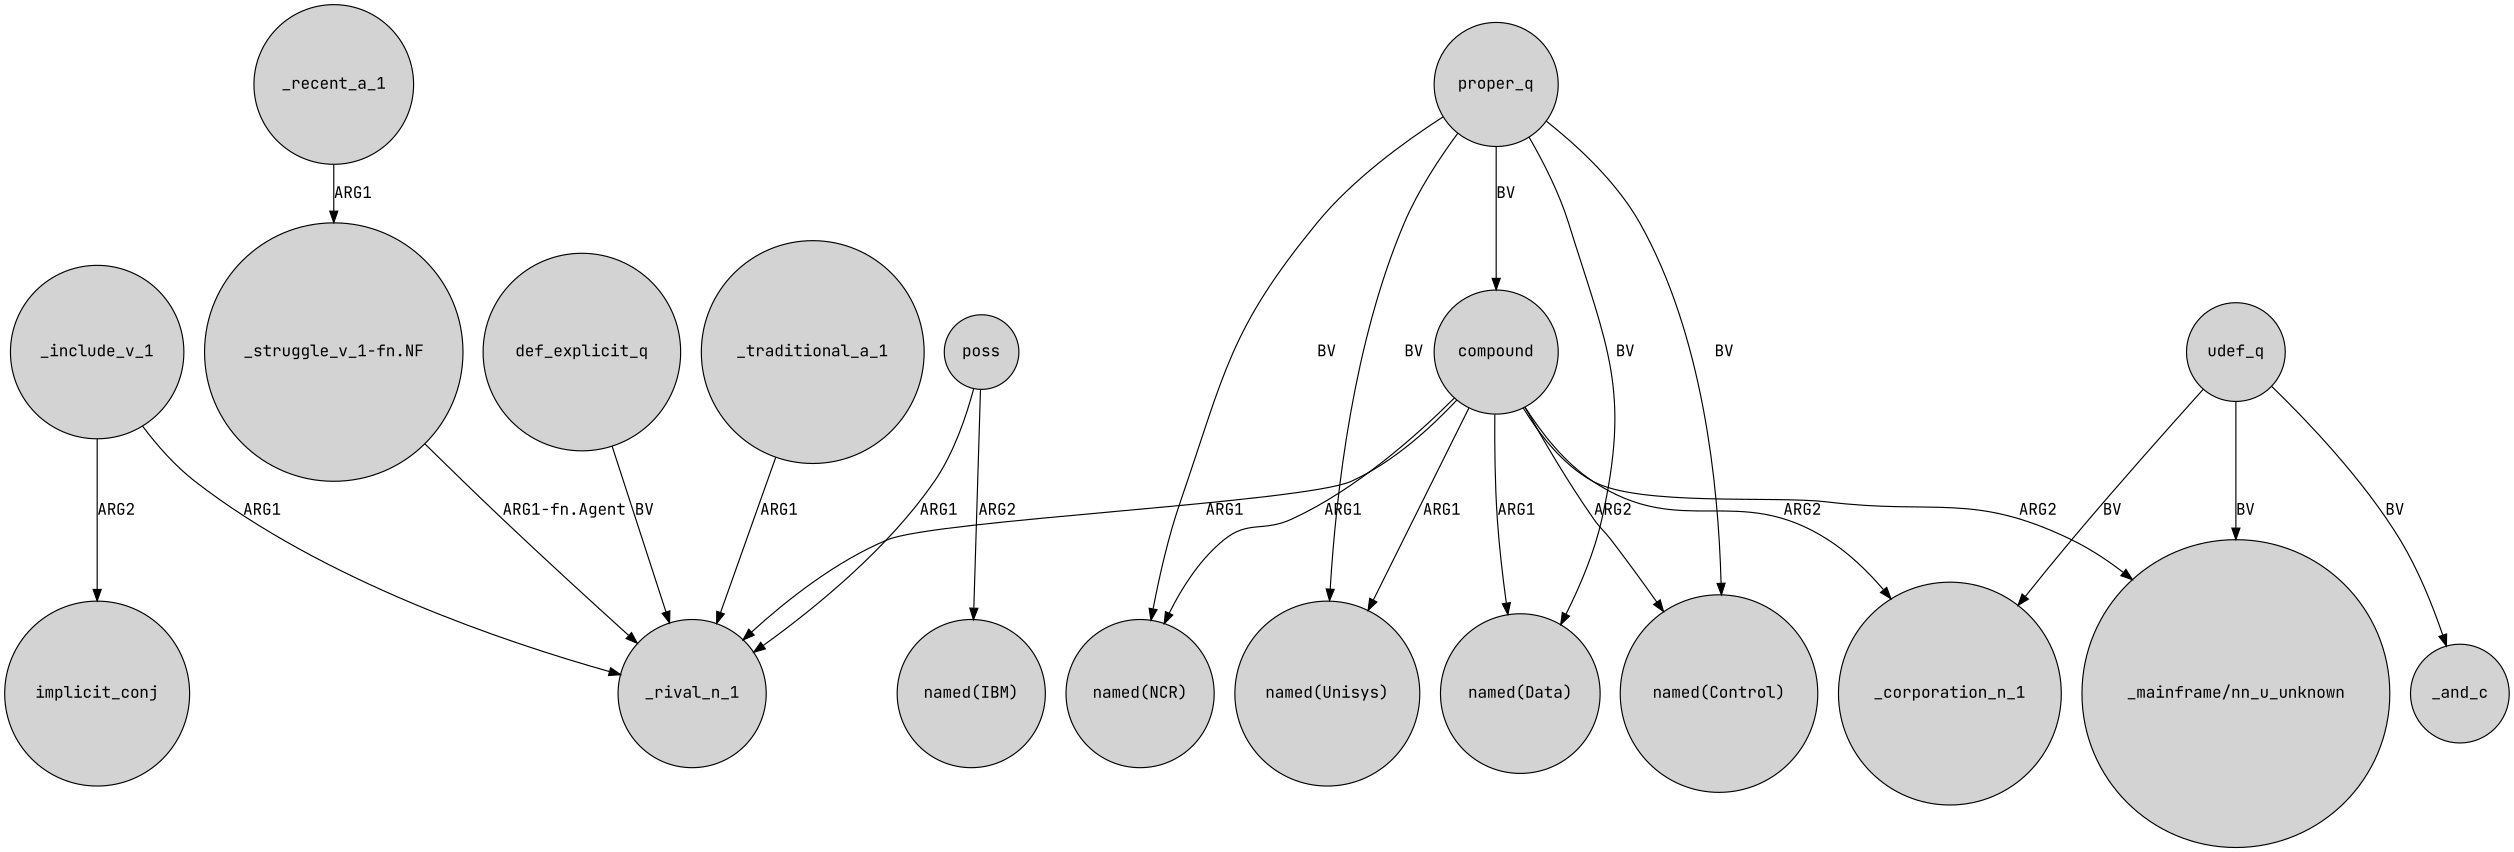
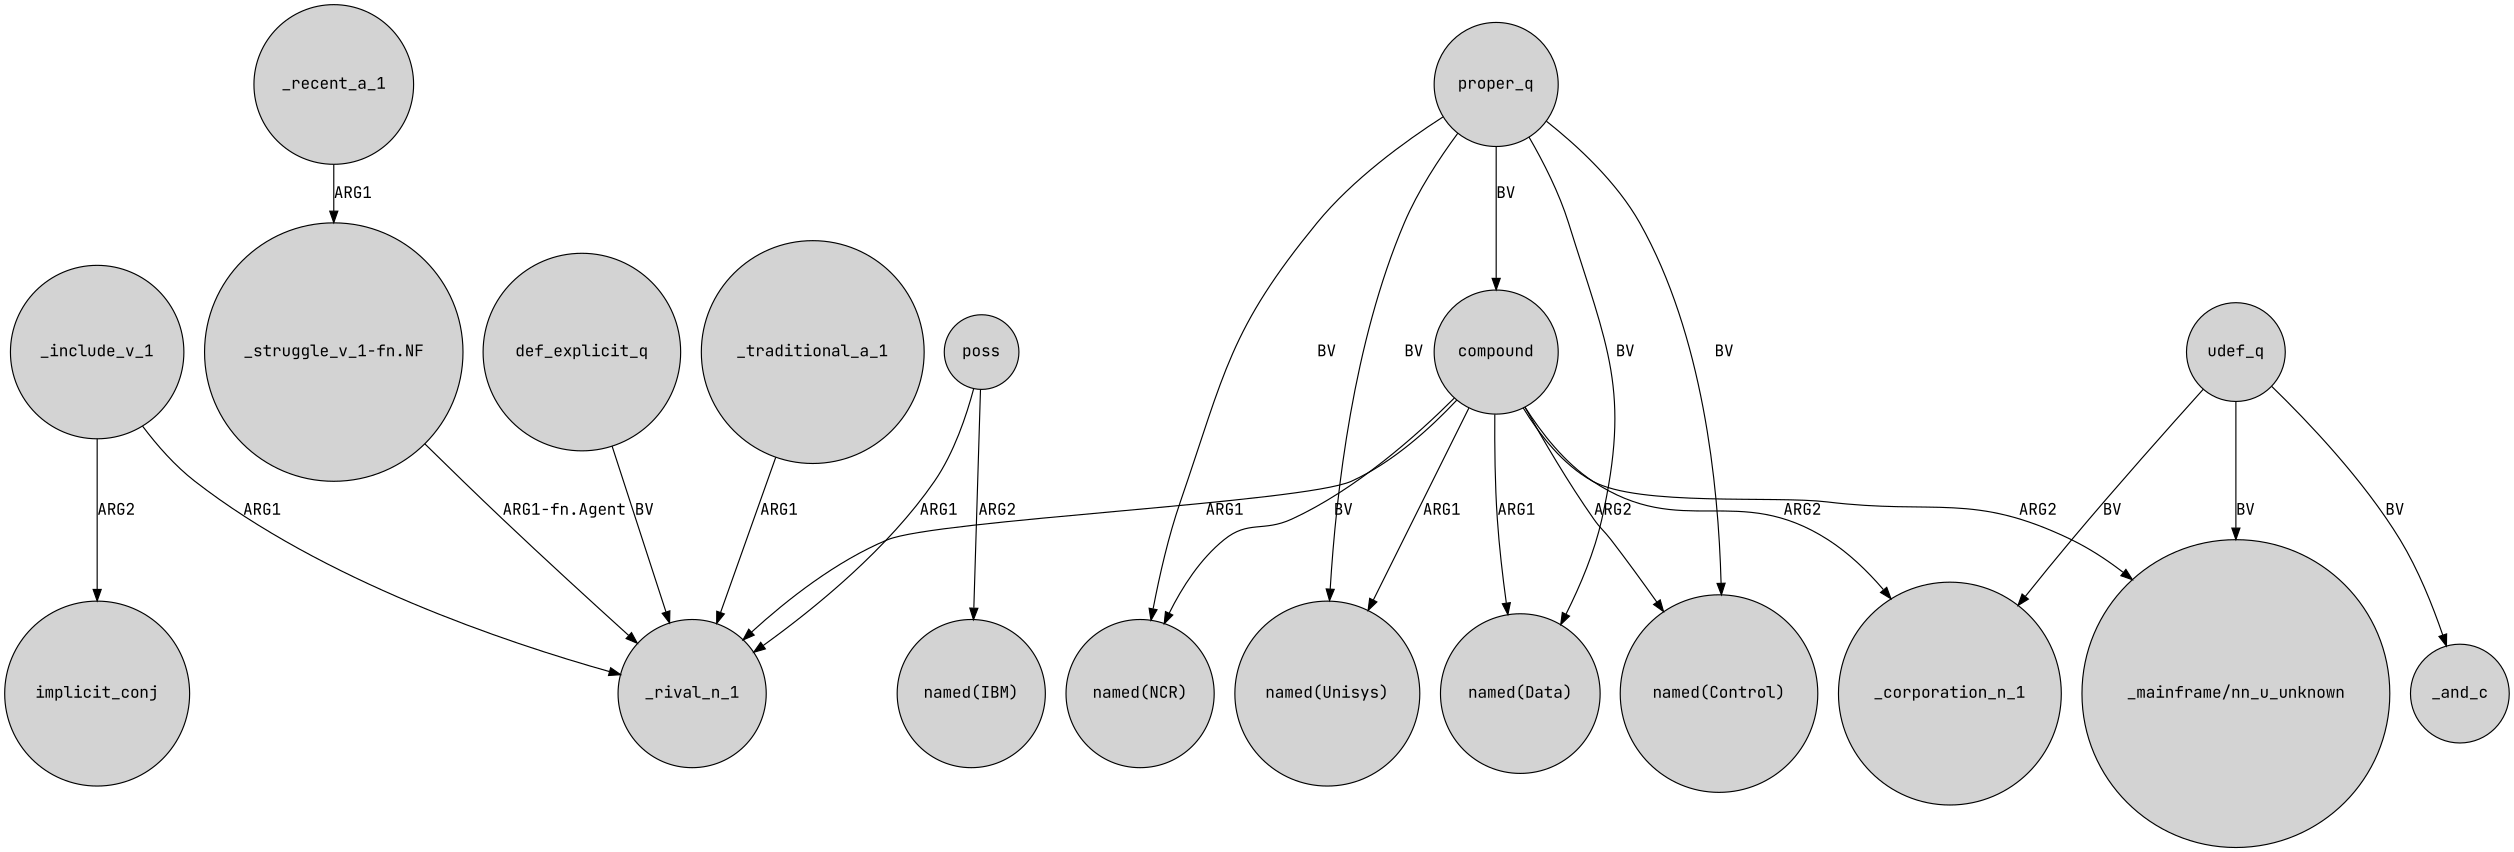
(1343, 511) -> (1343, 511)
